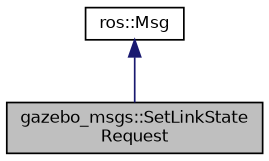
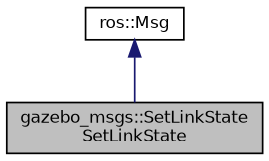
(135, 128) -> (135, 128)
